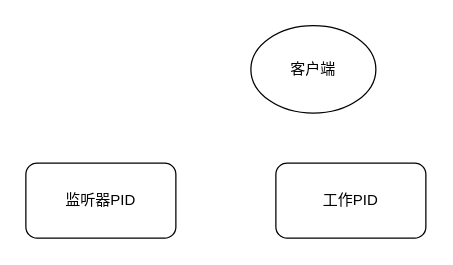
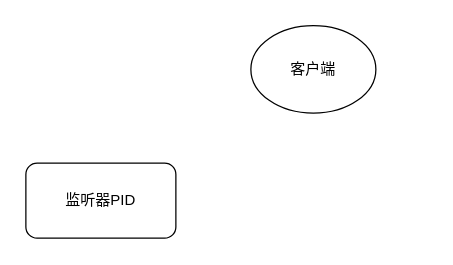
(351, 201) -> none
